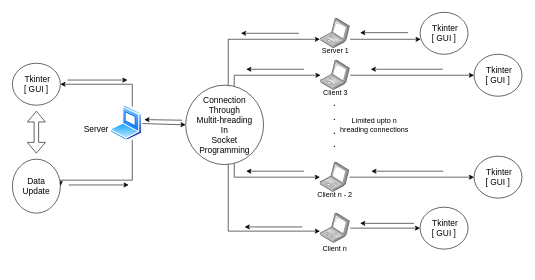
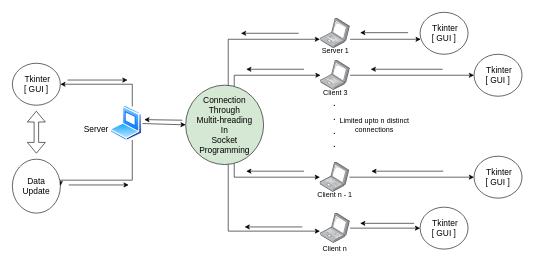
(225, 125) -> (225, 125)
(375, 125) -> (375, 125)
(335, 195) -> (335, 195)
